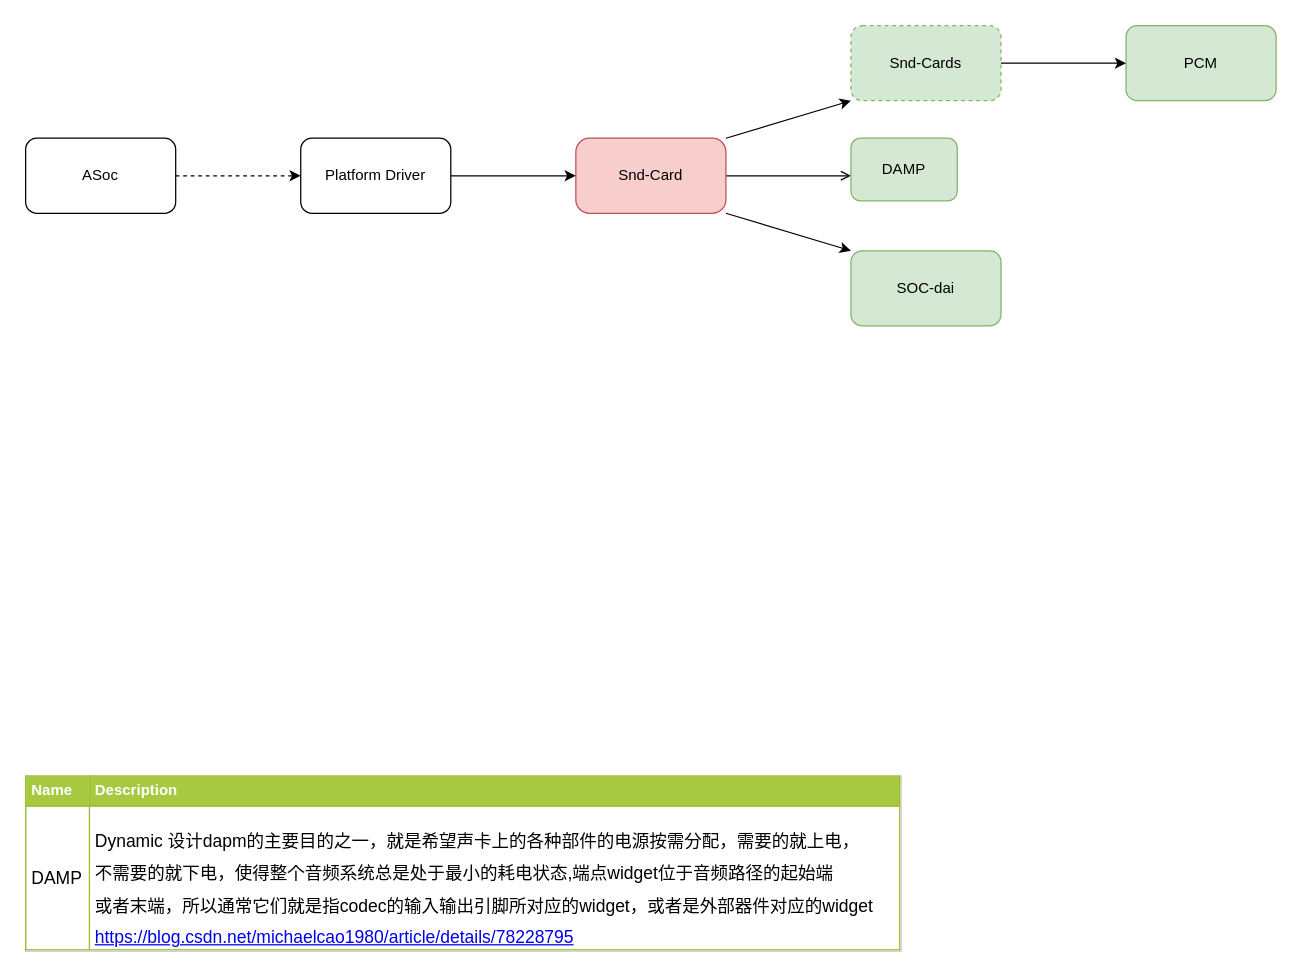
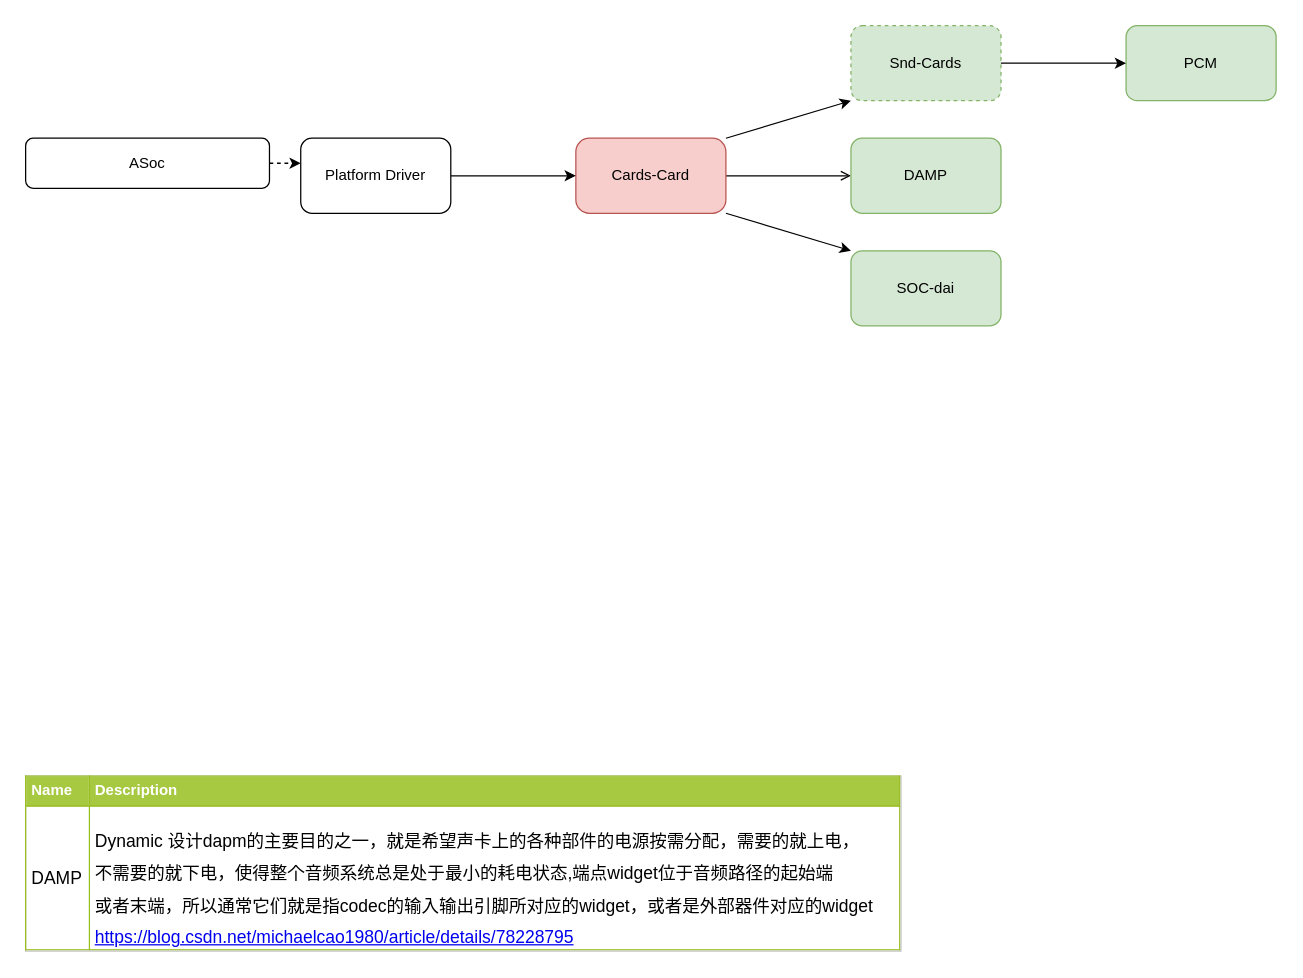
(904, 169) -> (926, 176)
(101, 176) -> (148, 163)
(651, 176) -> (651, 176)
